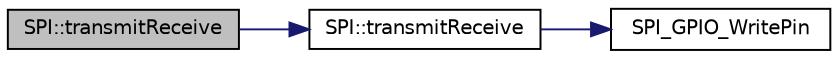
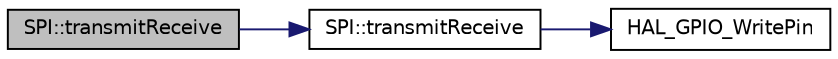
(721, 29) -> (721, 29)
